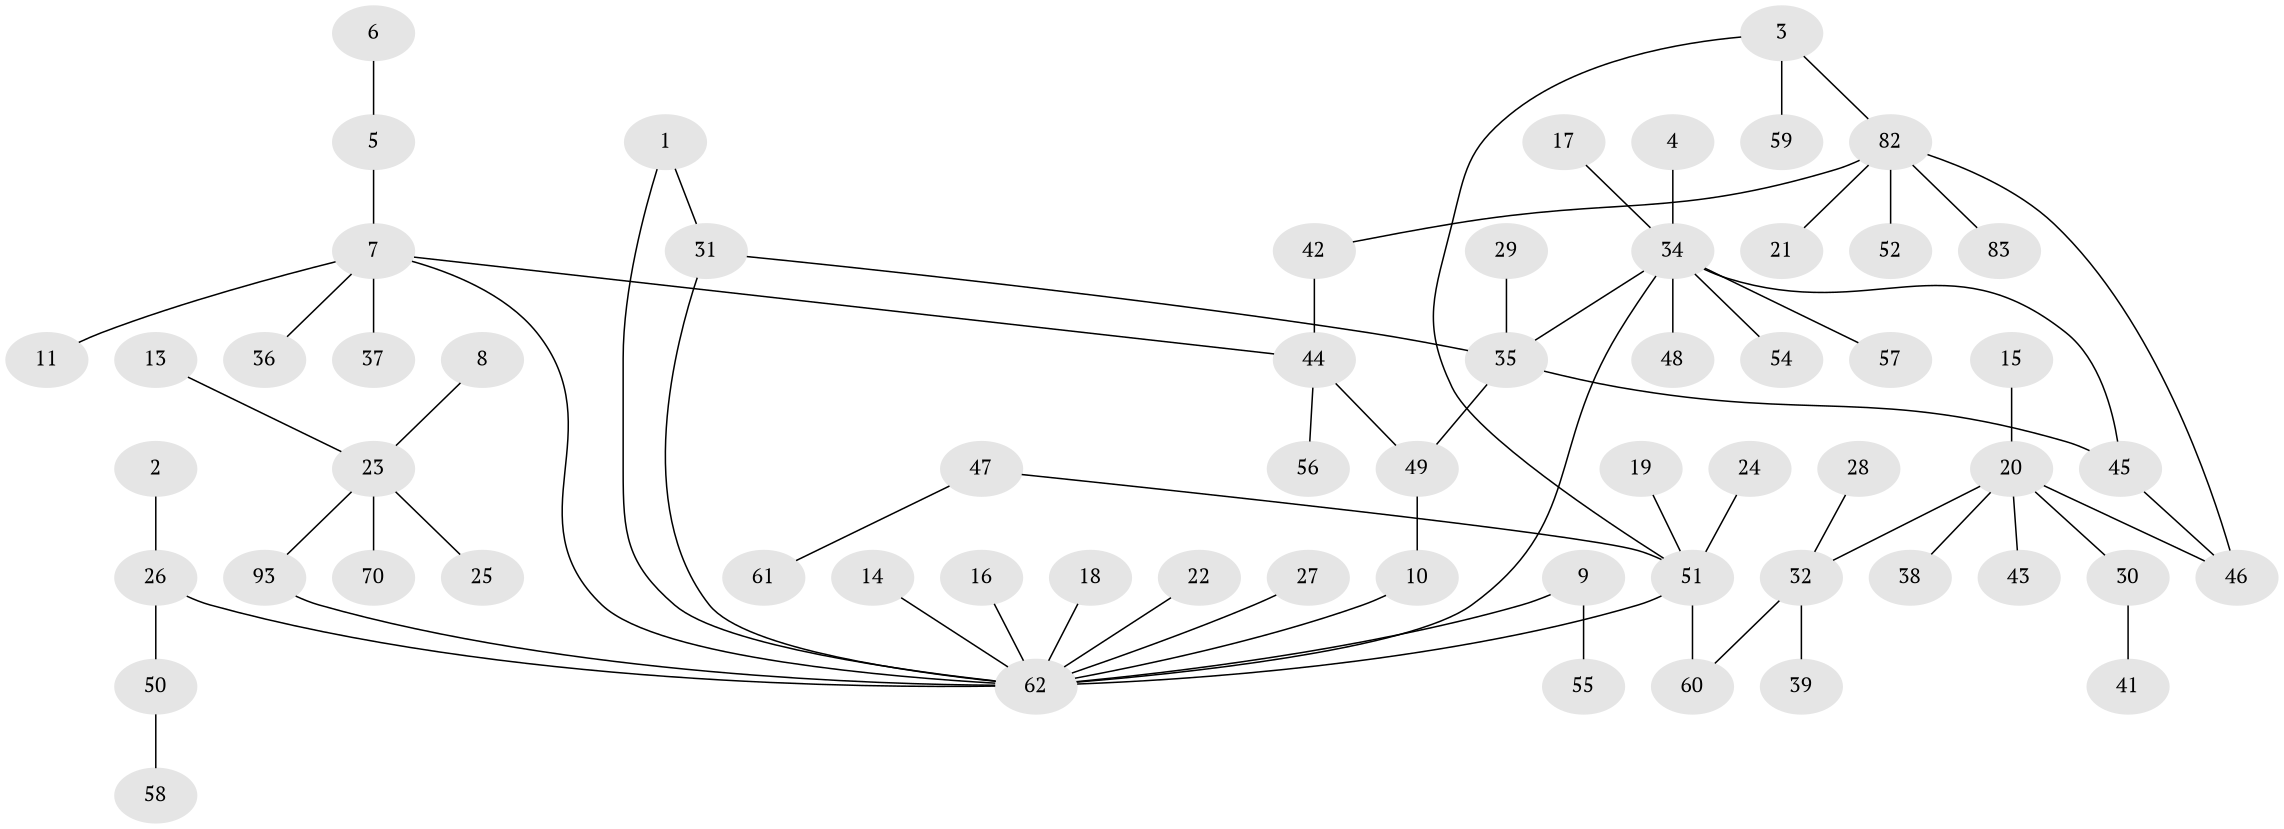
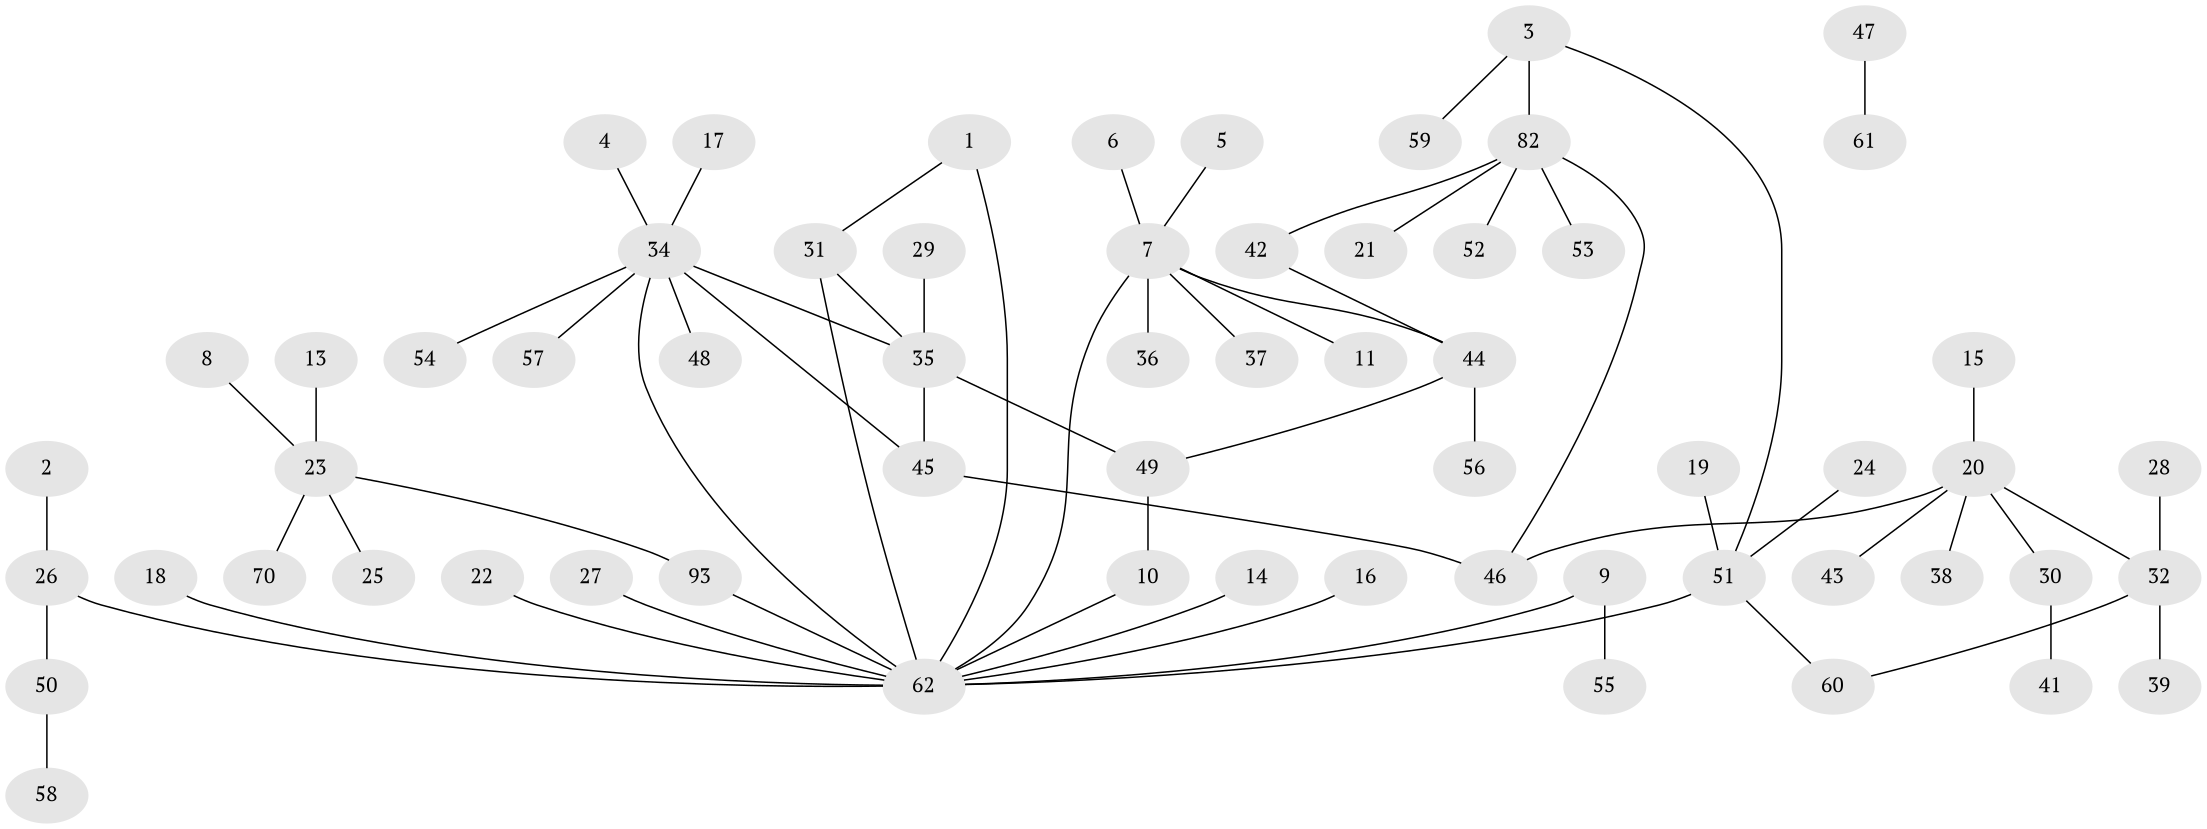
(374, 88) -> (1131, 197)
(2000, 251) -> (1584, 251)
(1343, 510) -> none
